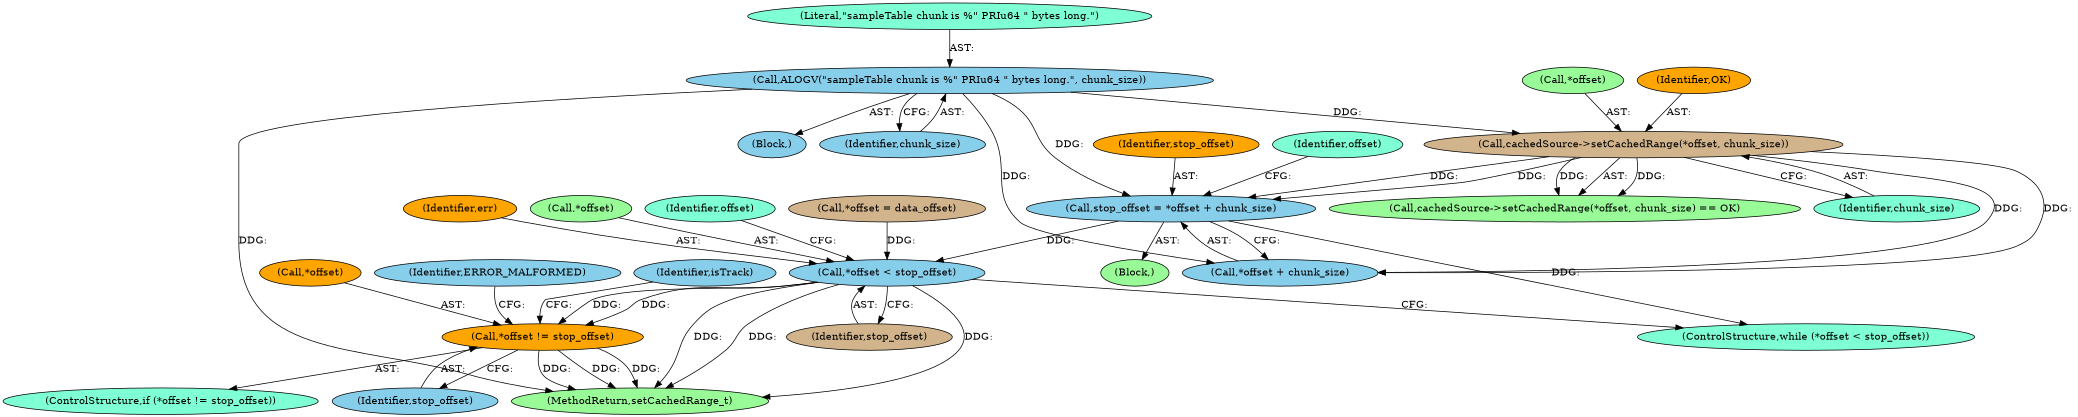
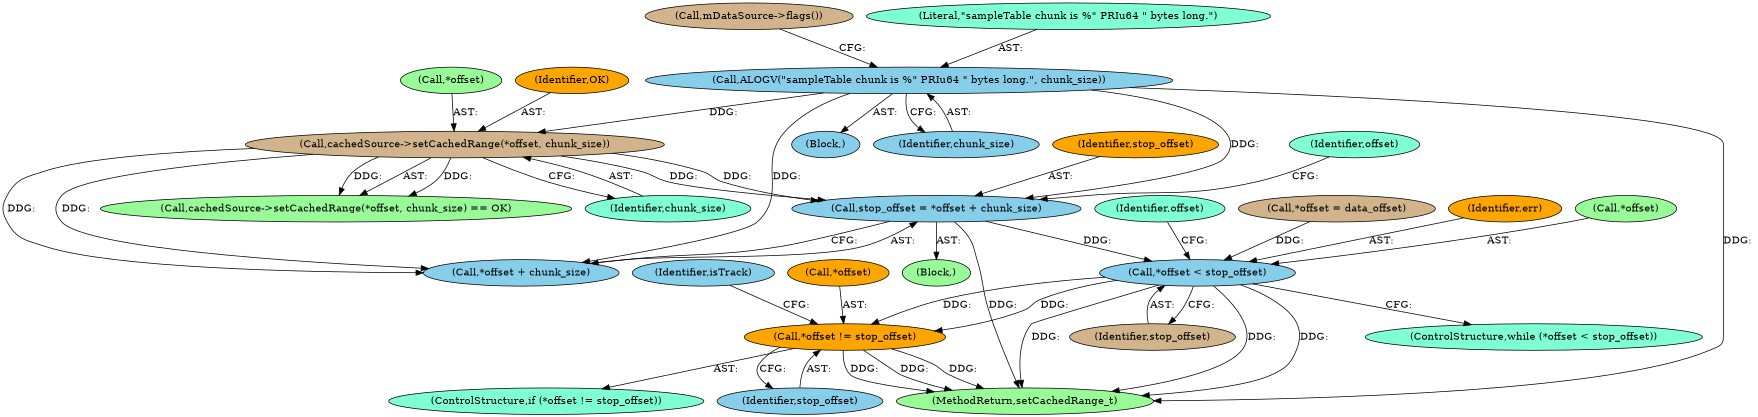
none -> (749, 16)
(1459, 267) -> (986, 300)
(498, 273) -> none
